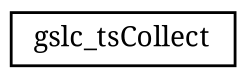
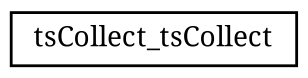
(123, 39) -> (154, 39)
